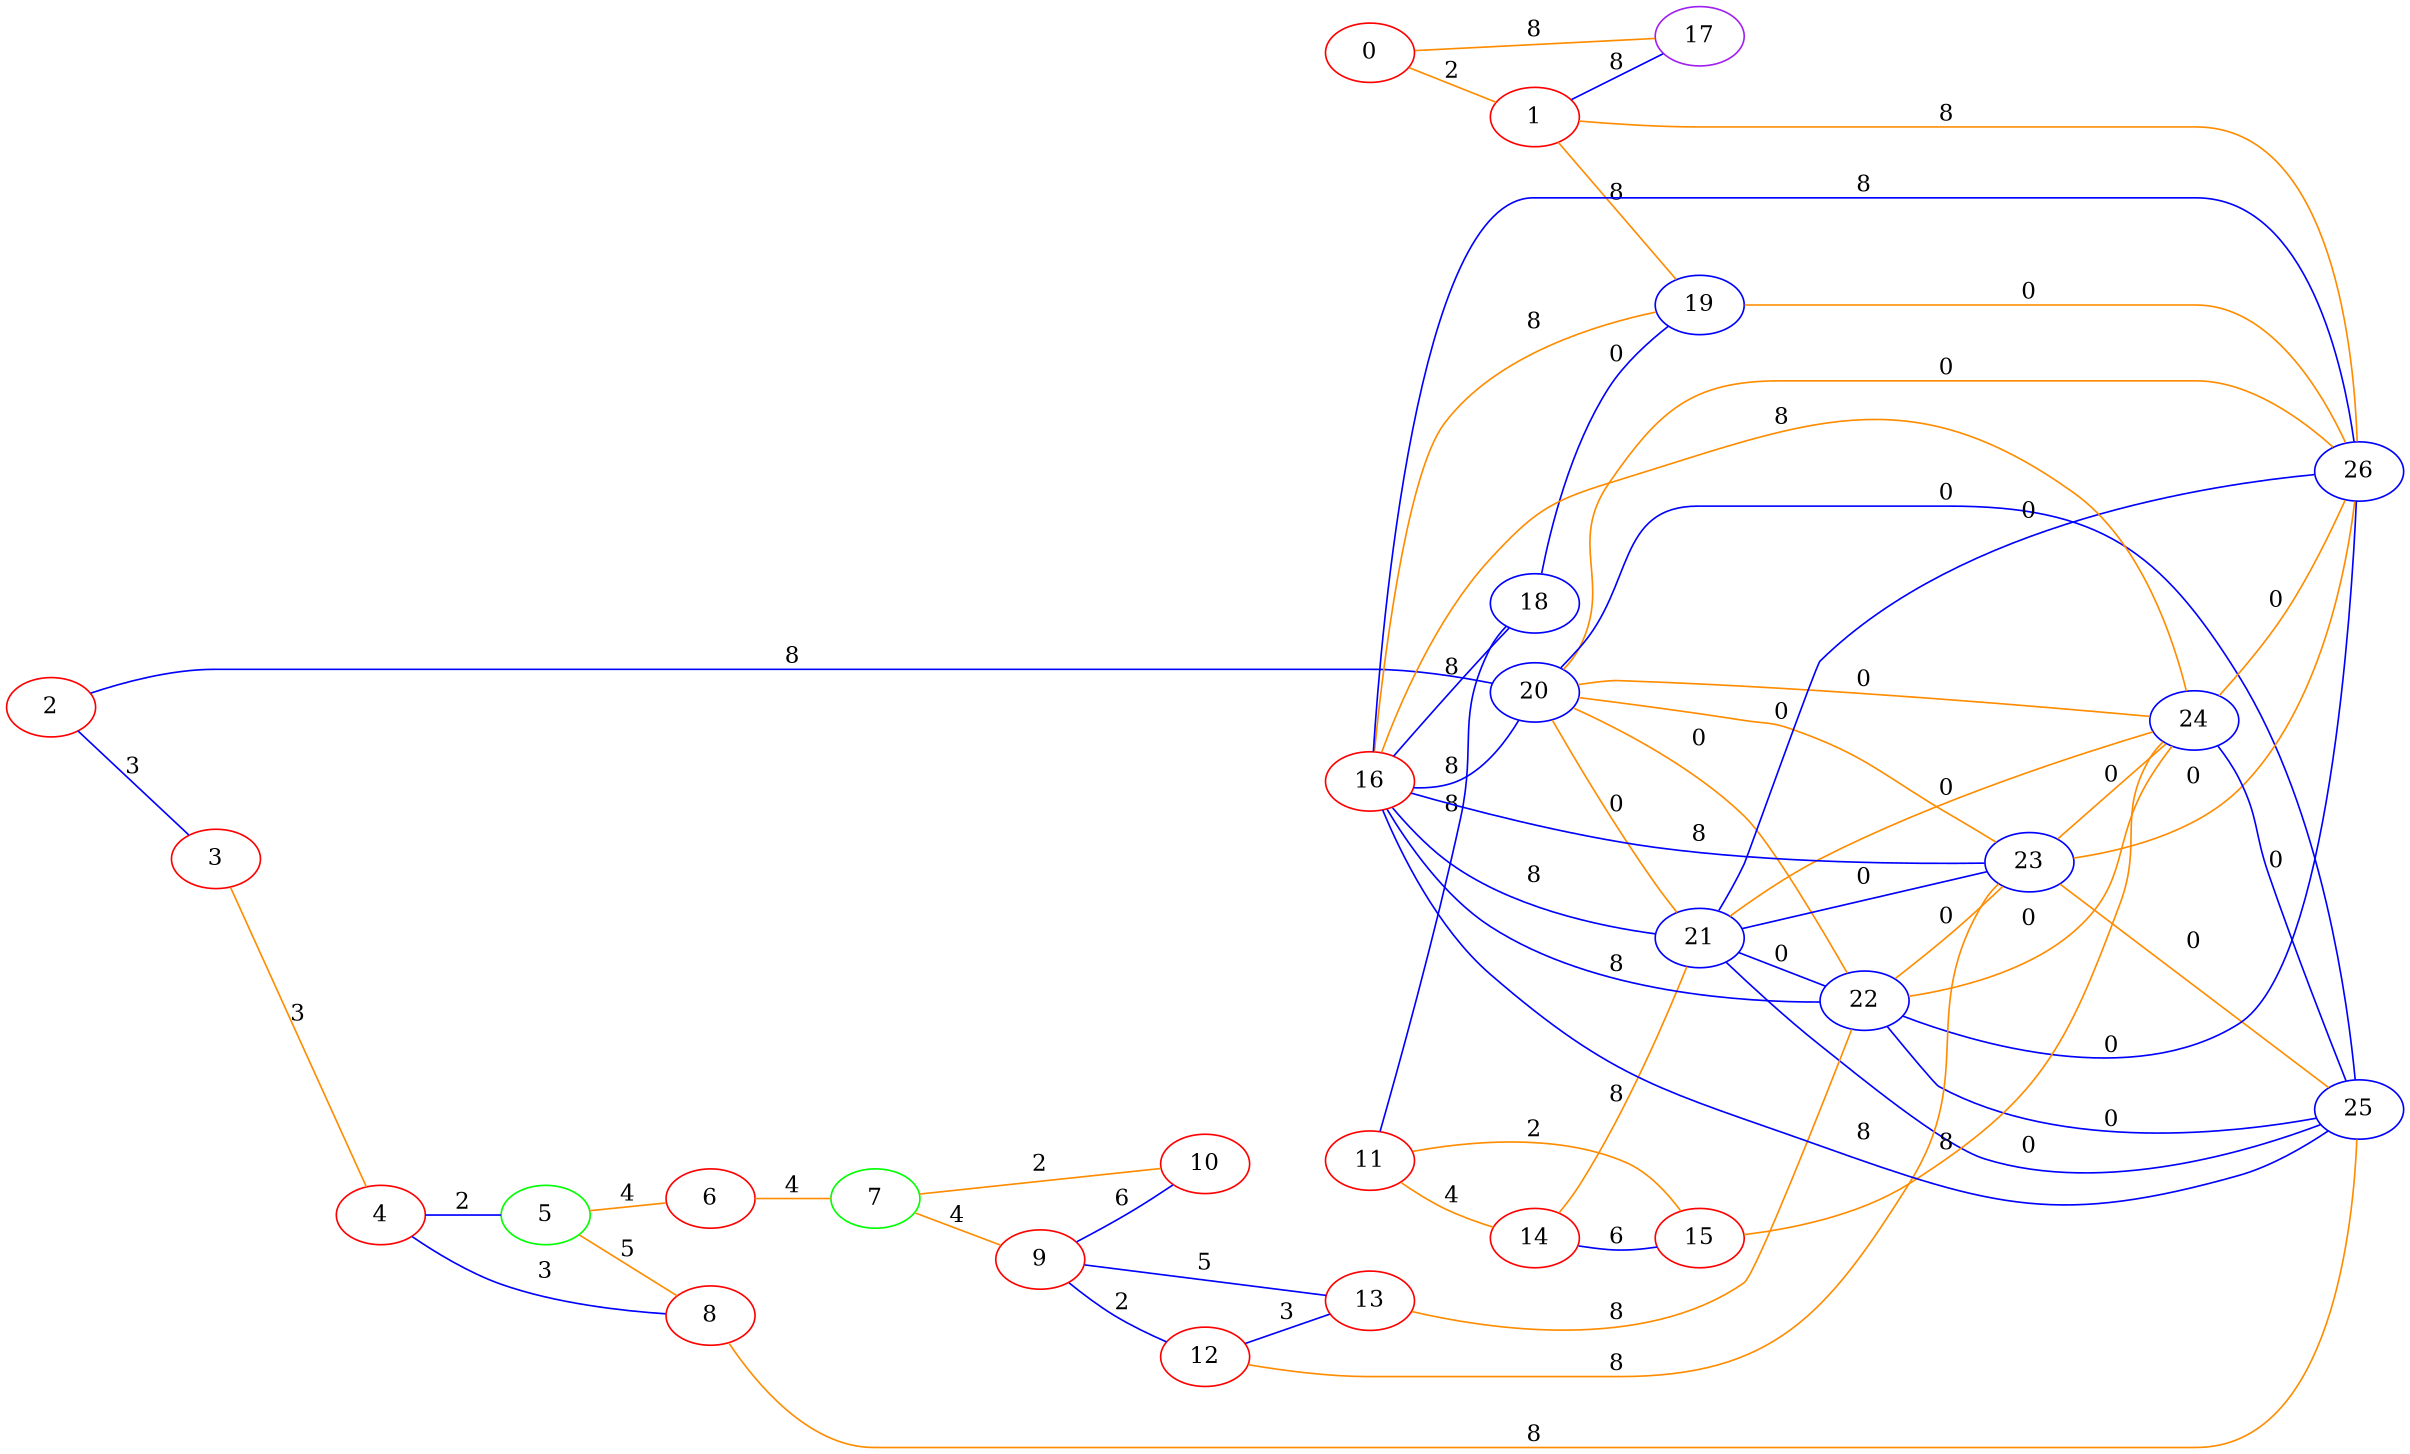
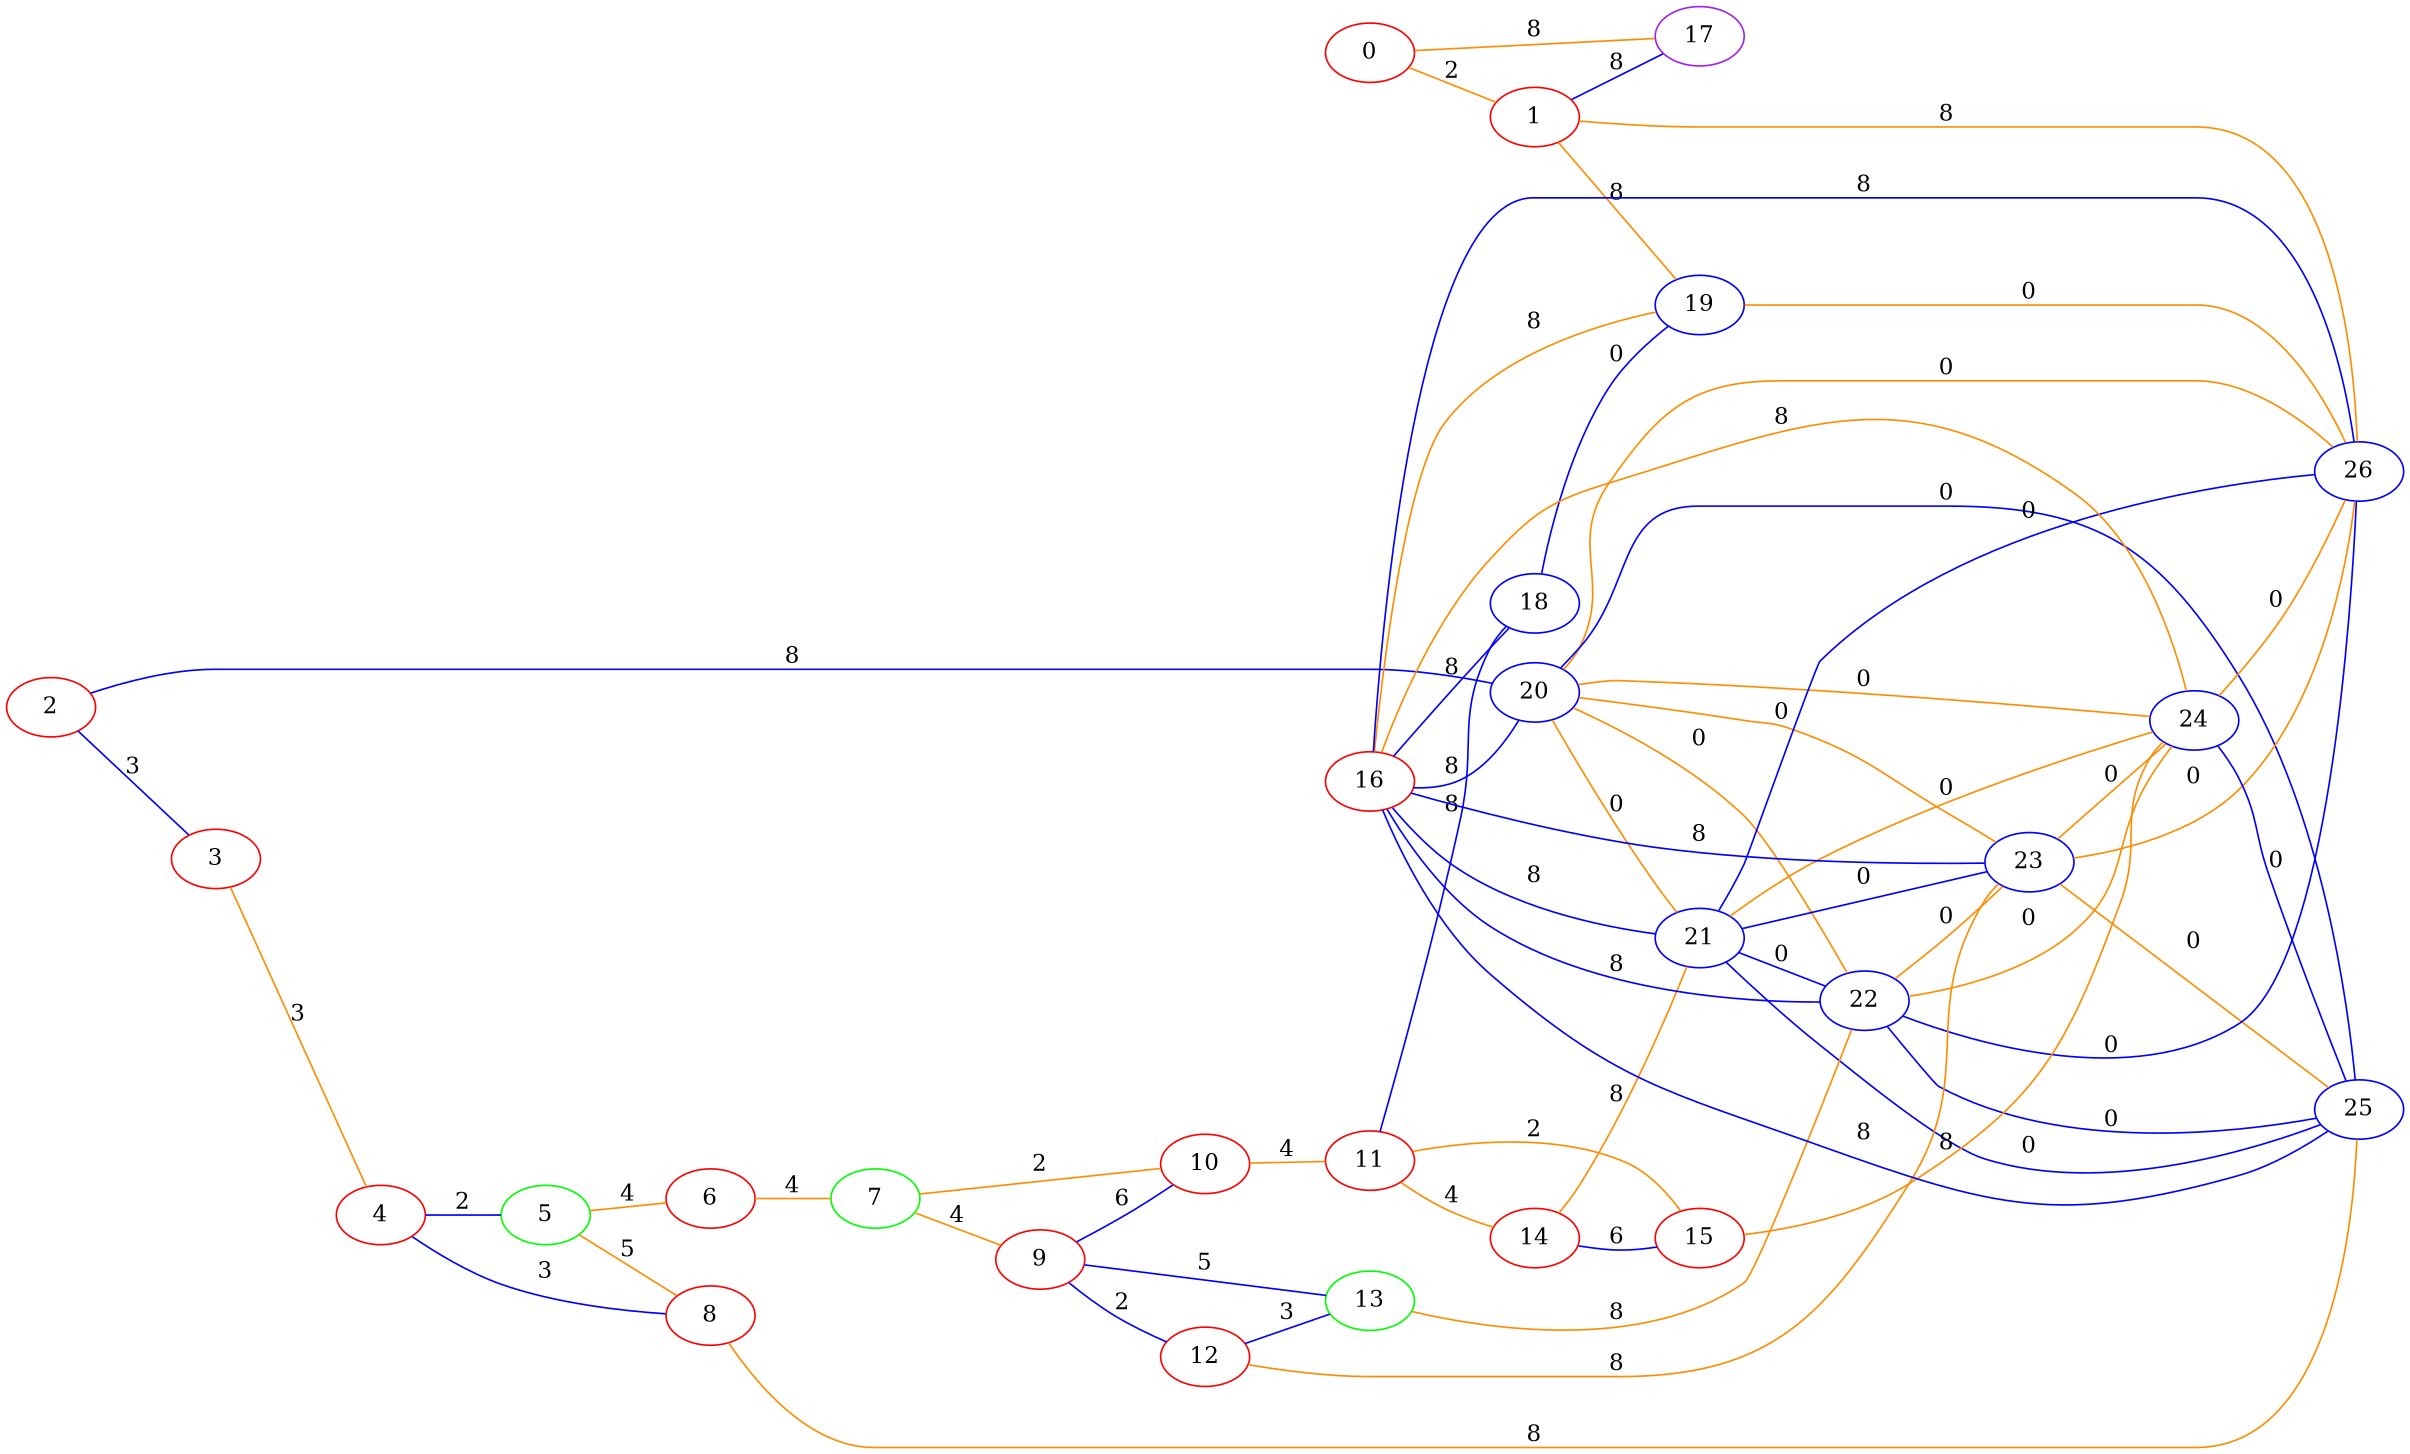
none -> (1287, 1162)
(1370, 1301) -> (1370, 1301)
